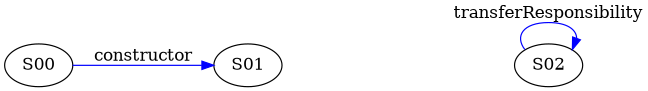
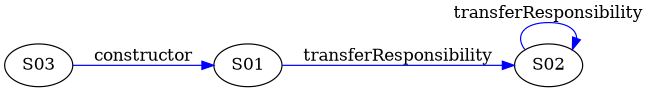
(39, 65) -> (39, 65)
none -> (392, 65)
